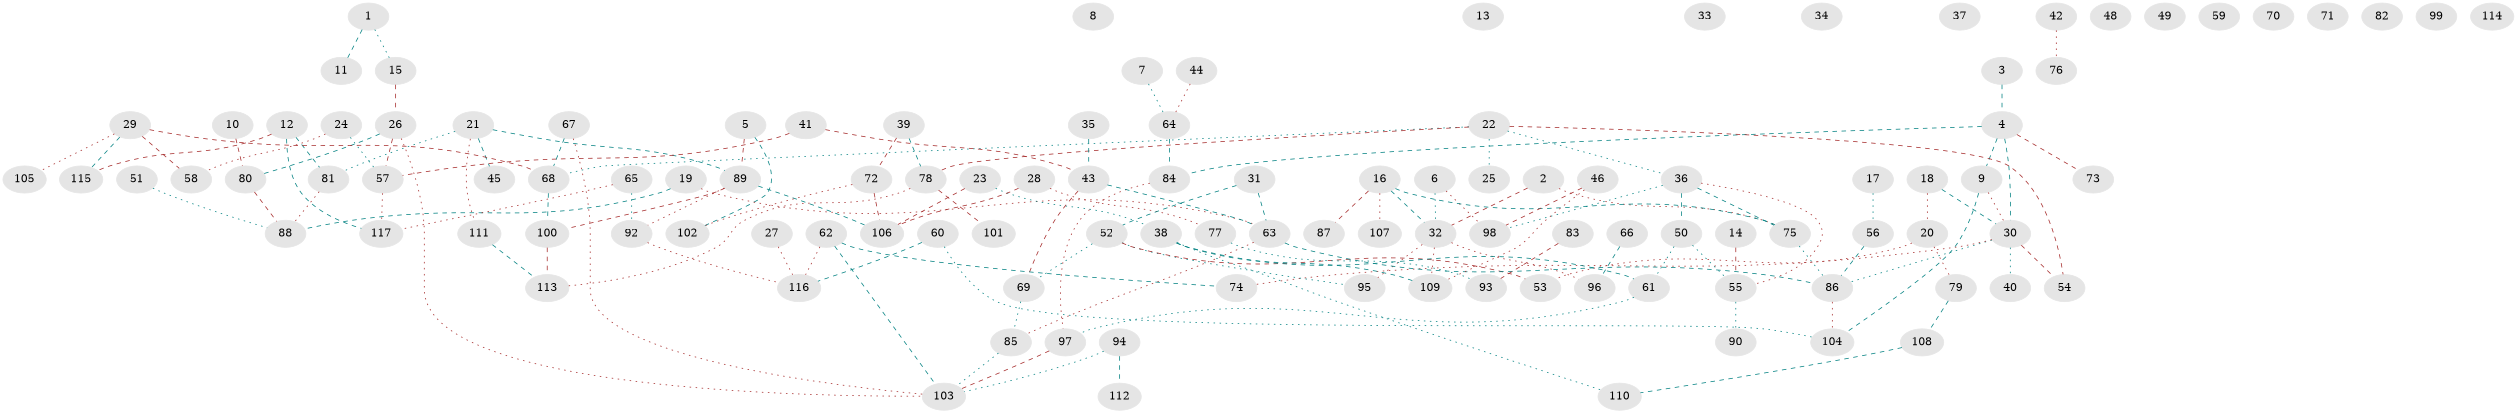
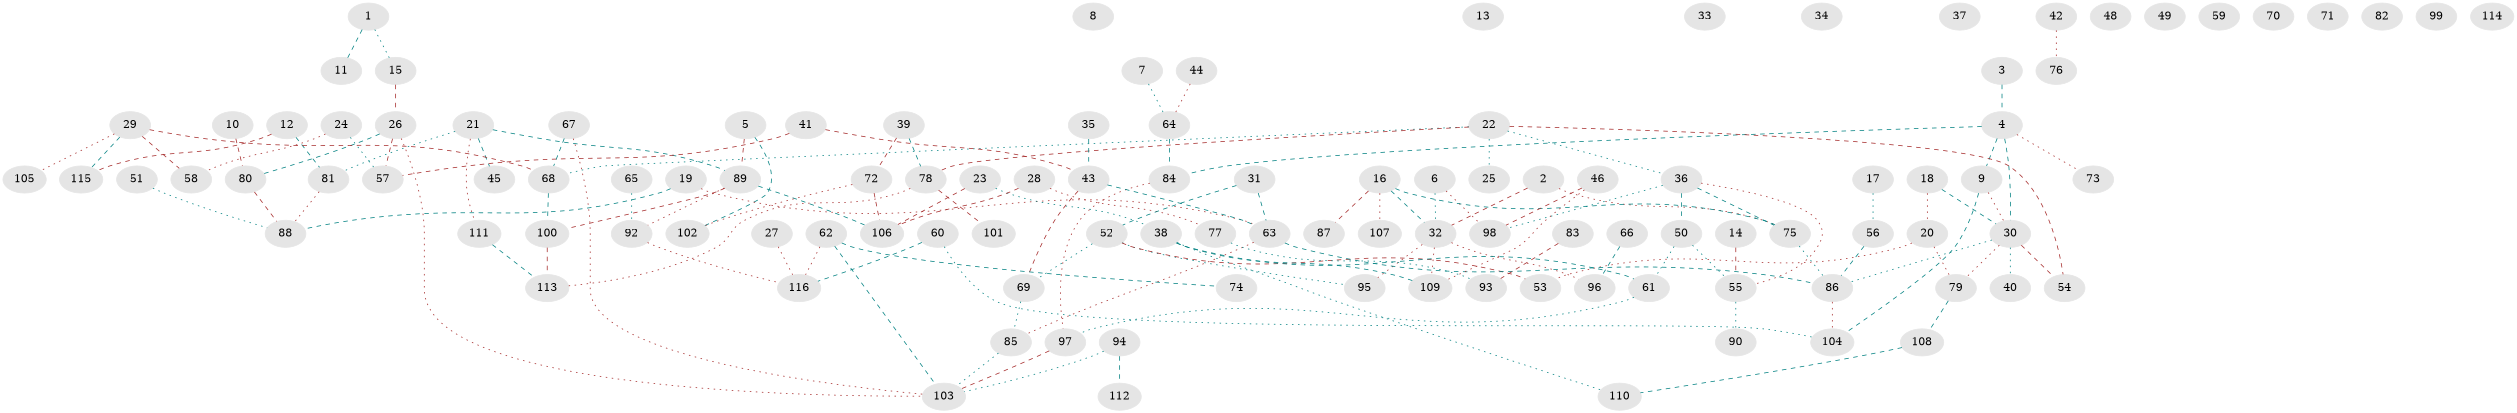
(2048, 152) -> (2048, 152)
(381, 234) -> none
(1495, 266) -> (1983, 261)
